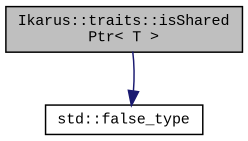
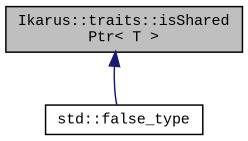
(134, 71) -> (115, 86)
